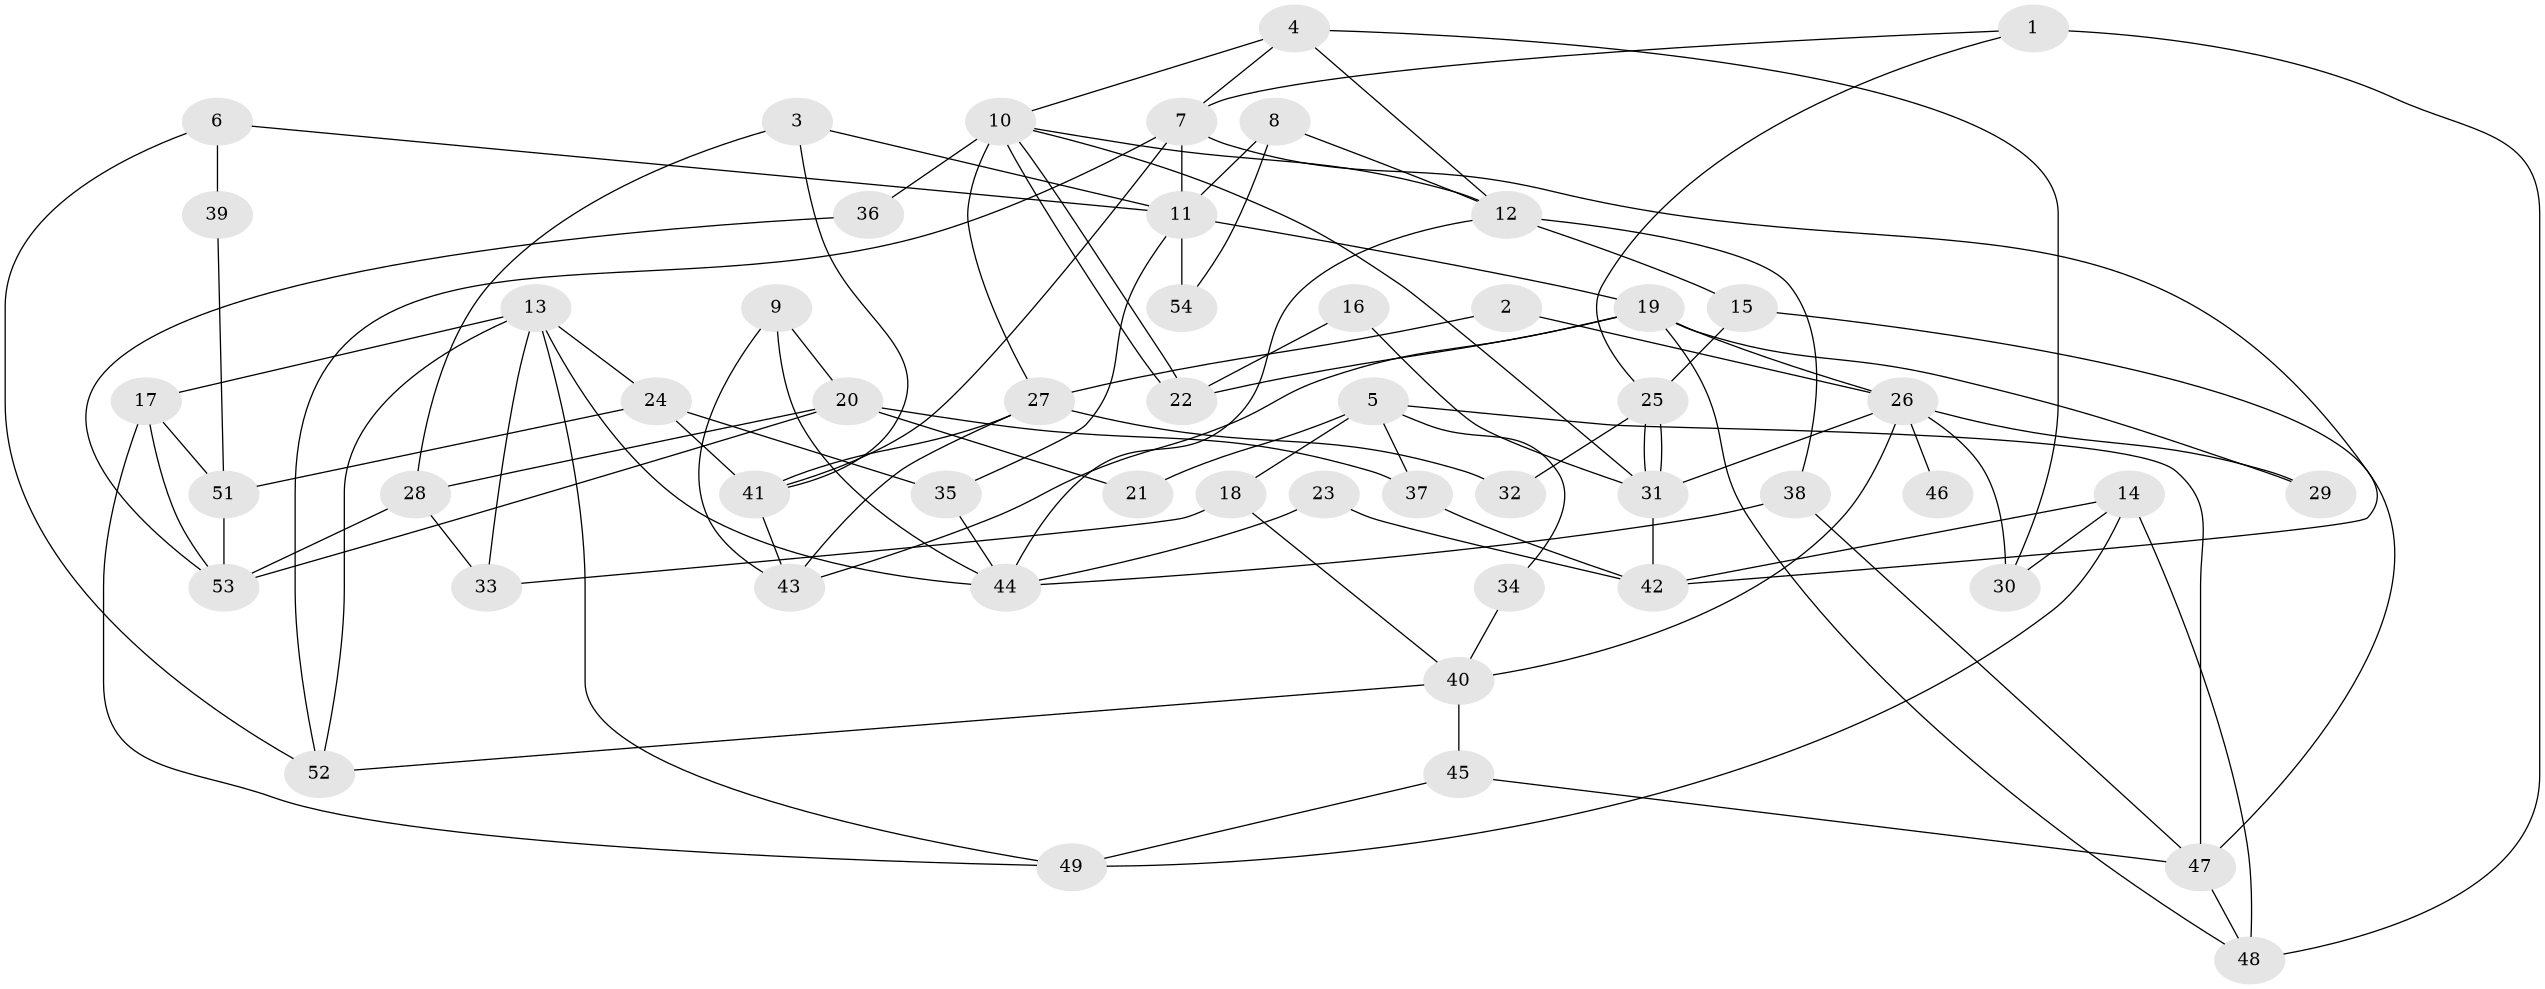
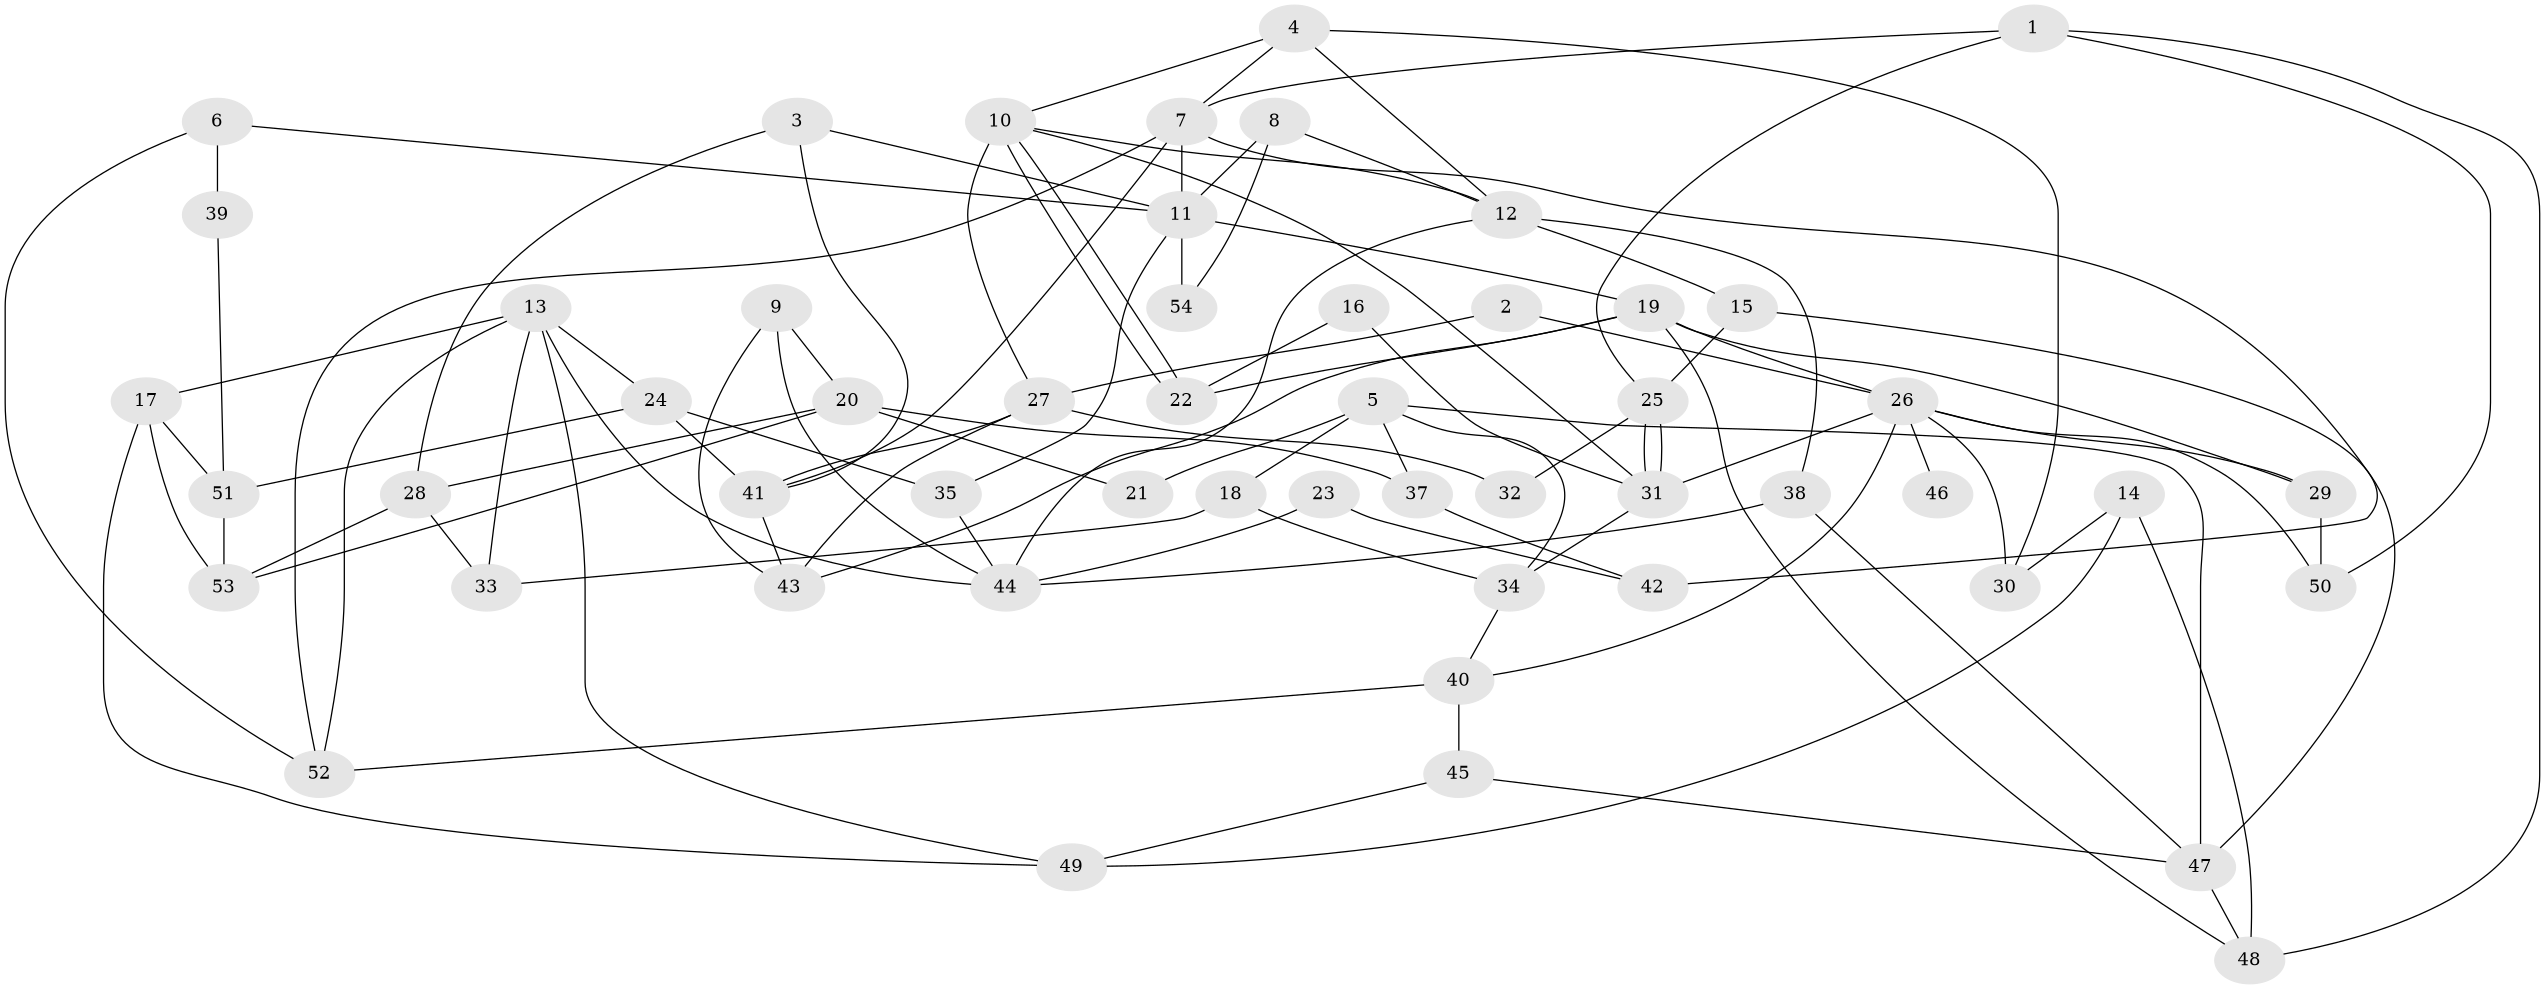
(869, 215) -> none
(1653, 541) -> (1577, 544)
(1891, 541) -> none
(1345, 588) -> (1366, 548)
none -> (2321, 588)
